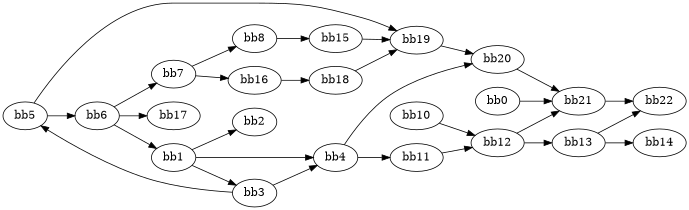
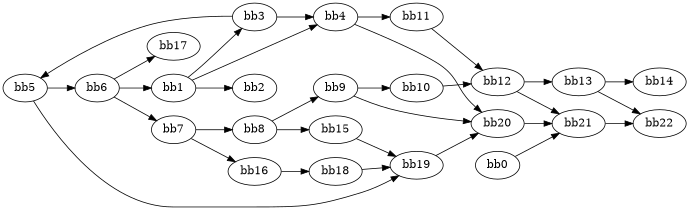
none -> (336, 88)
